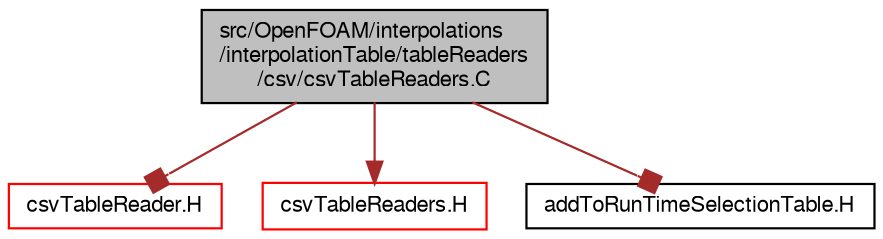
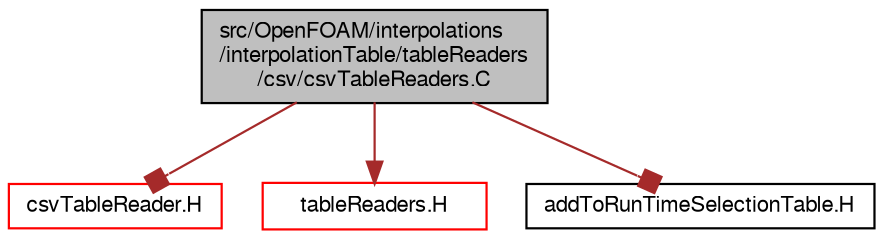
(375, 206) -> (375, 206)
